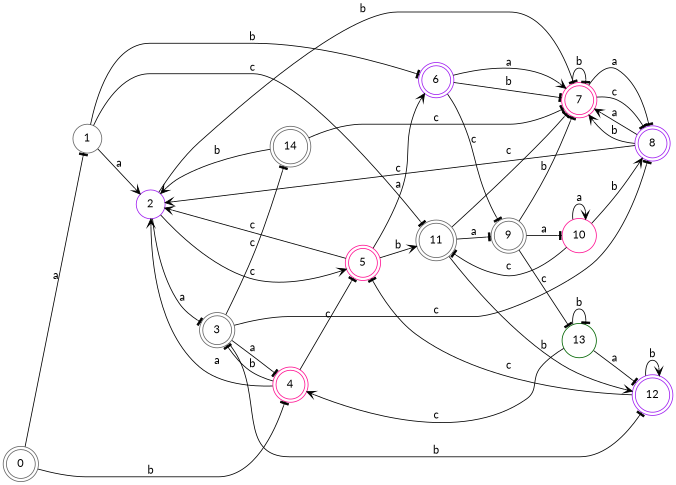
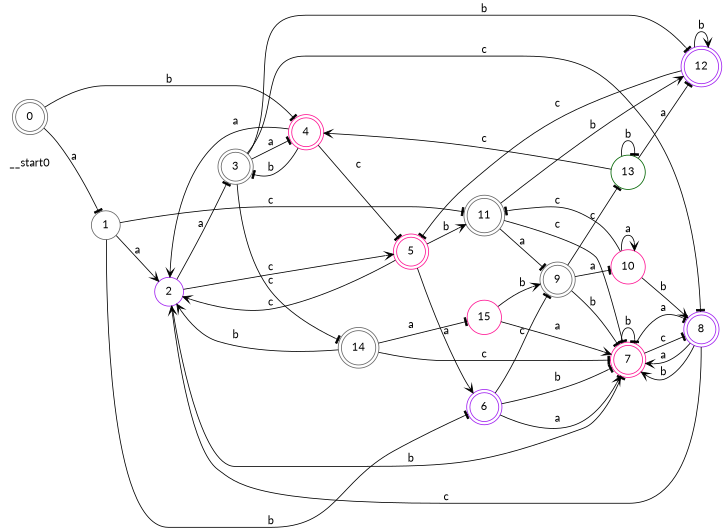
none -> (30, 163)
none -> (484, 317)
